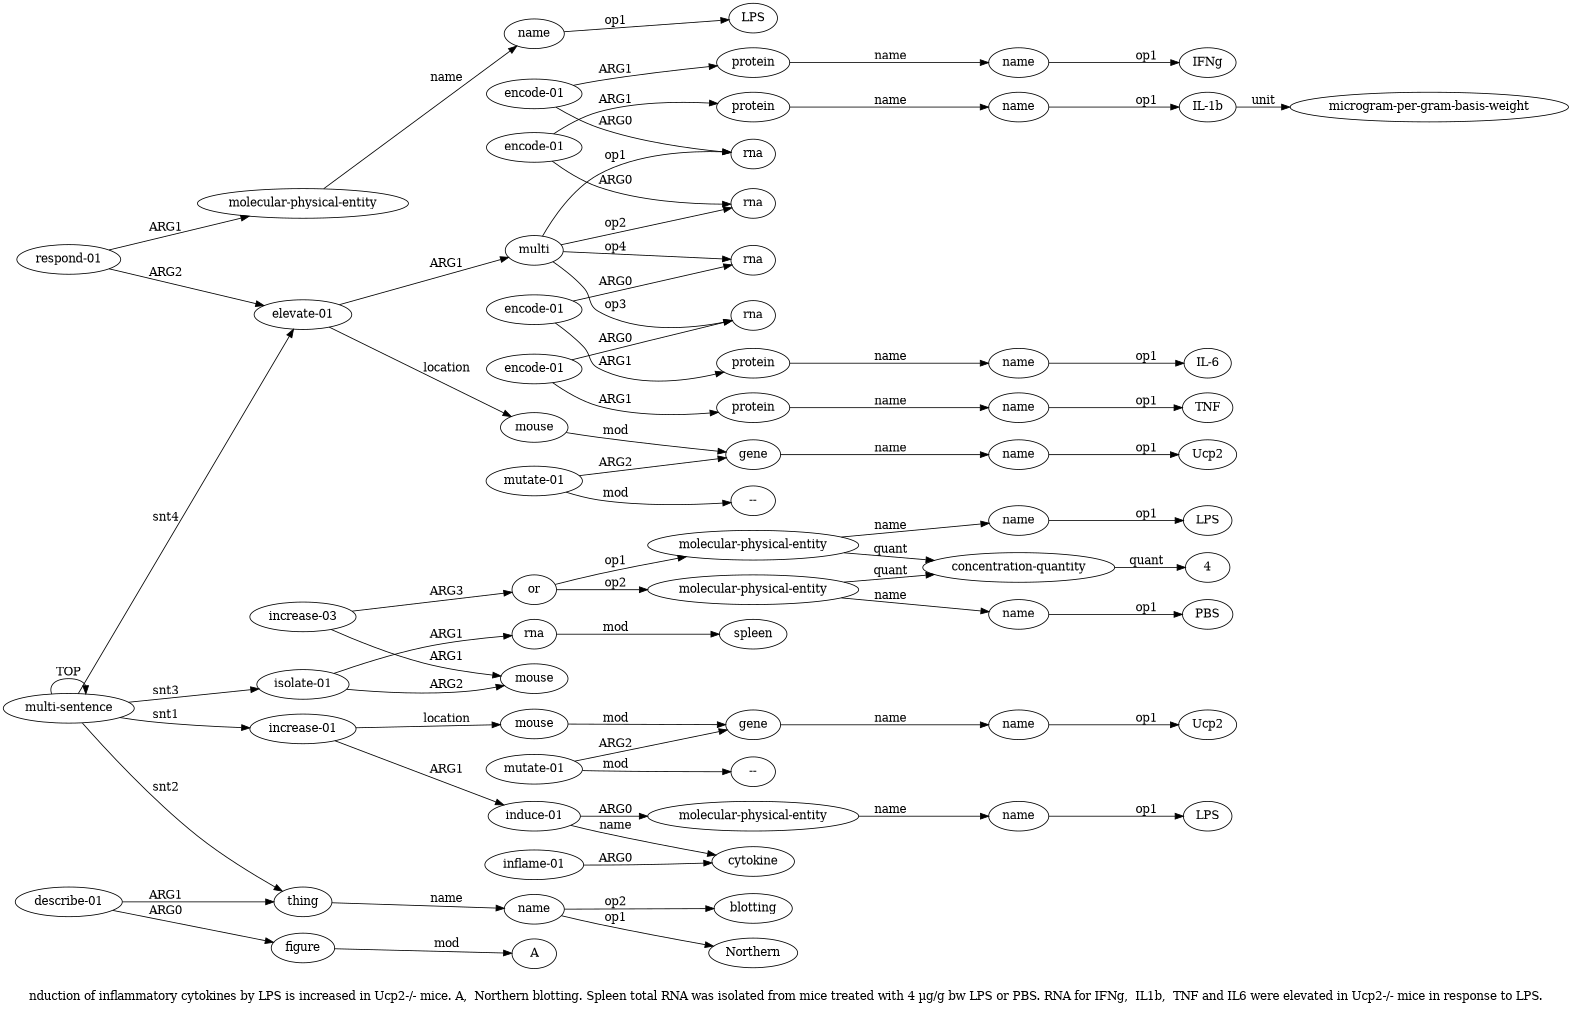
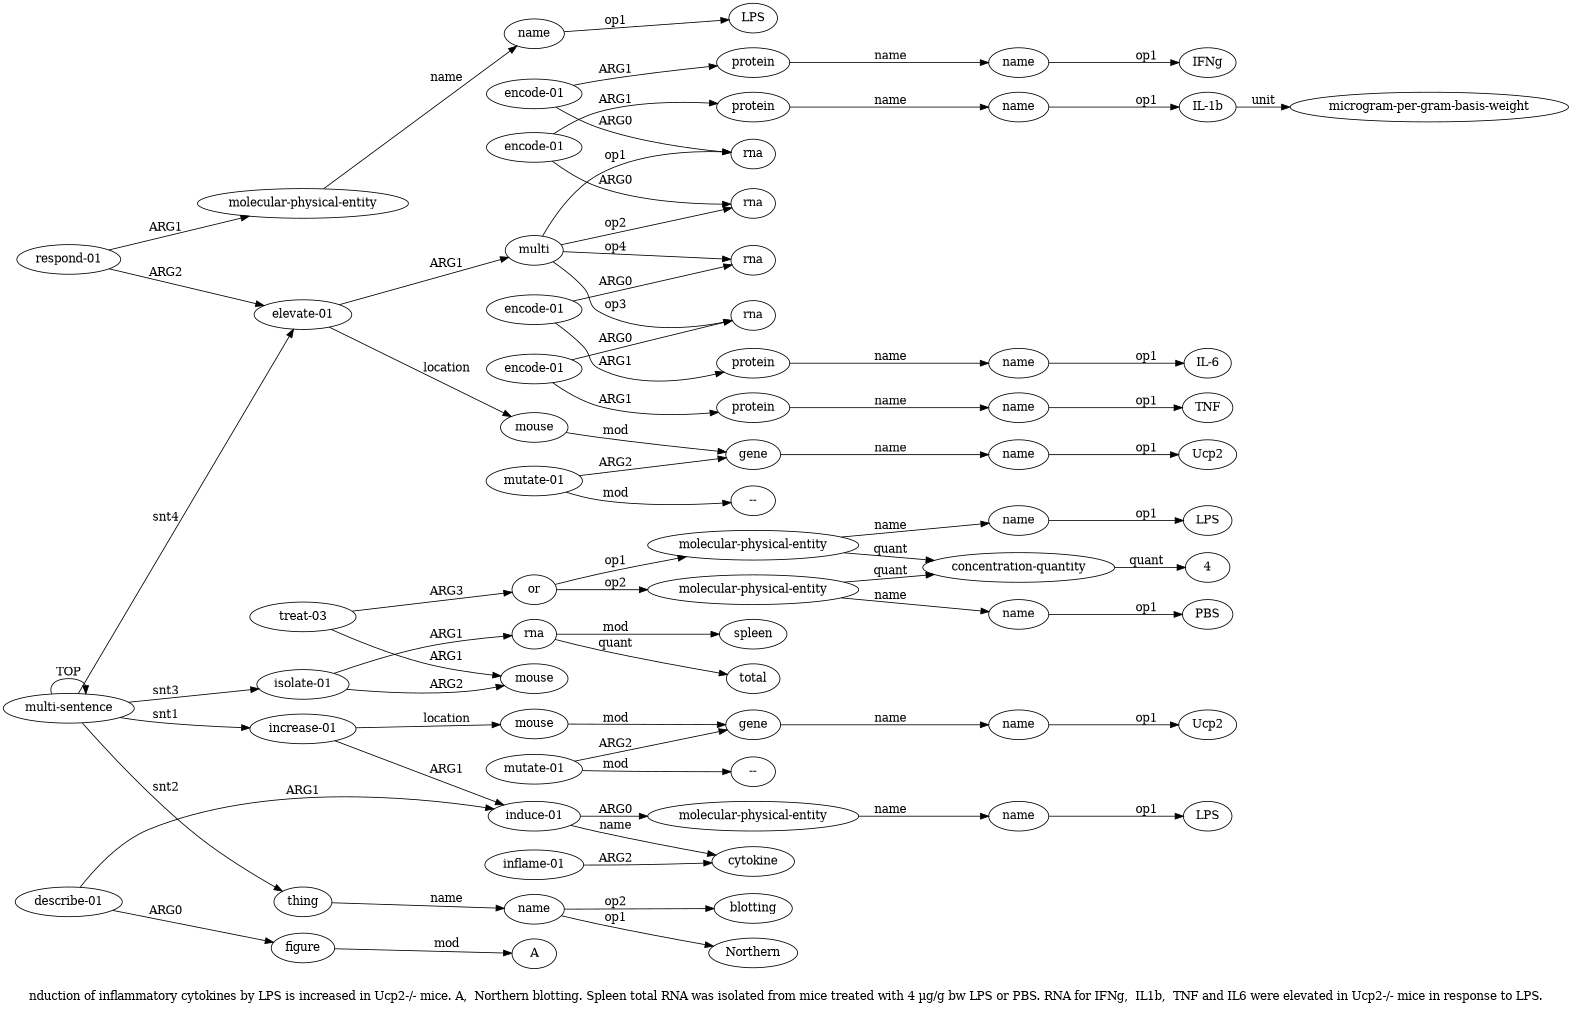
(303, 617) -> (303, 617)
none -> (753, 679)
(616, 859) -> (616, 859)
(194, 902) -> (270, 801)
